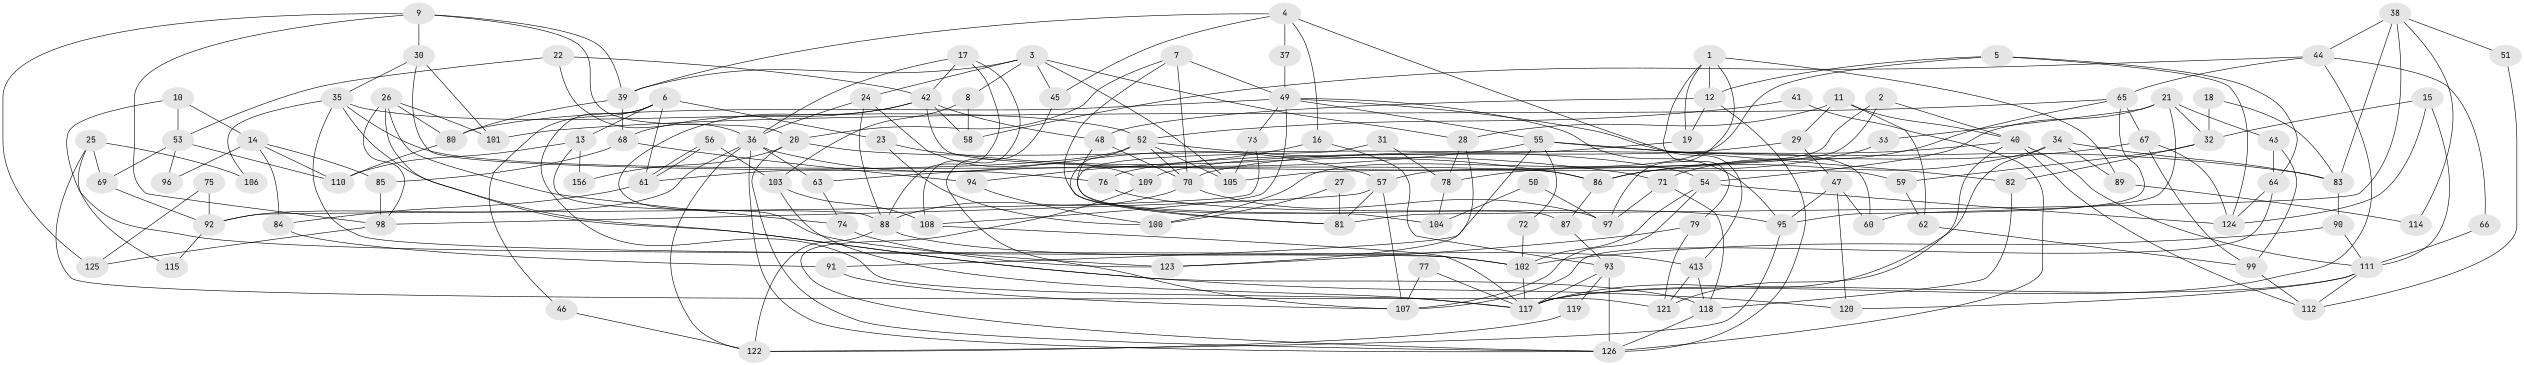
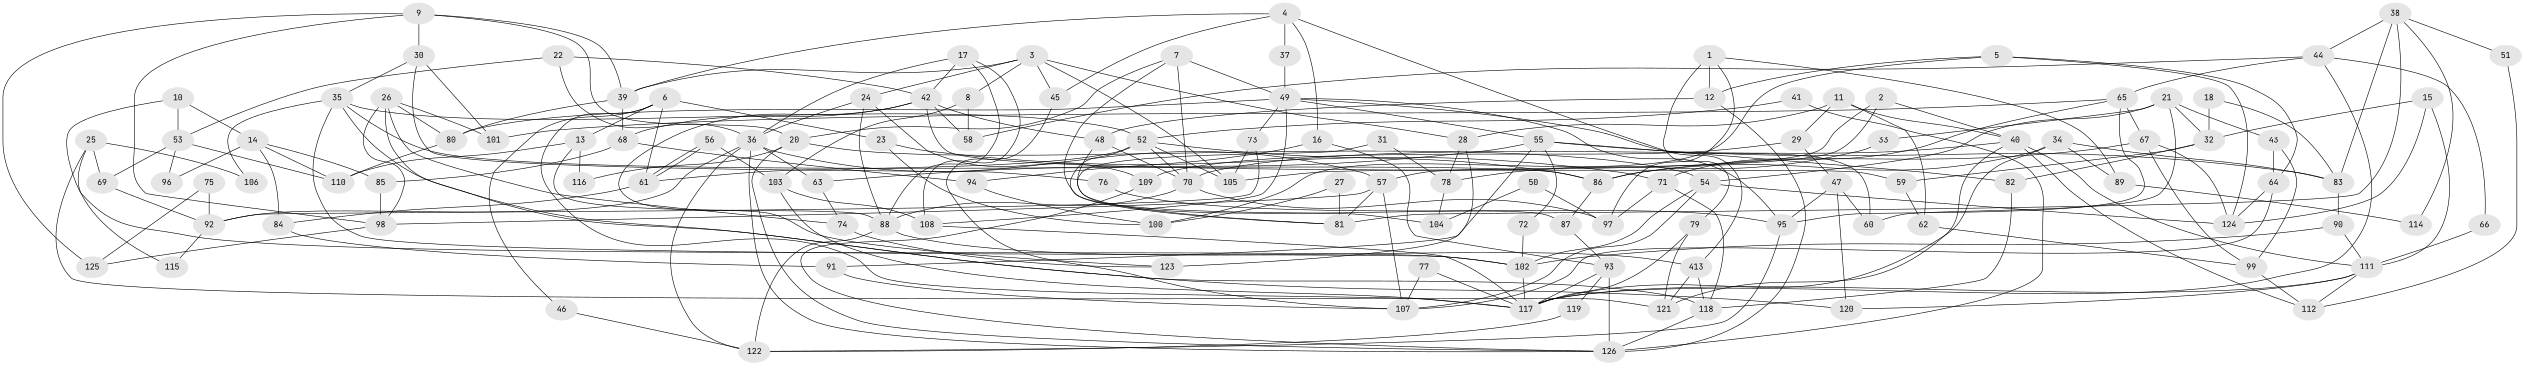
(1687, 140) -> none
(579, 183) -> (579, 183)
(1506, 247) -> (1620, 283)
